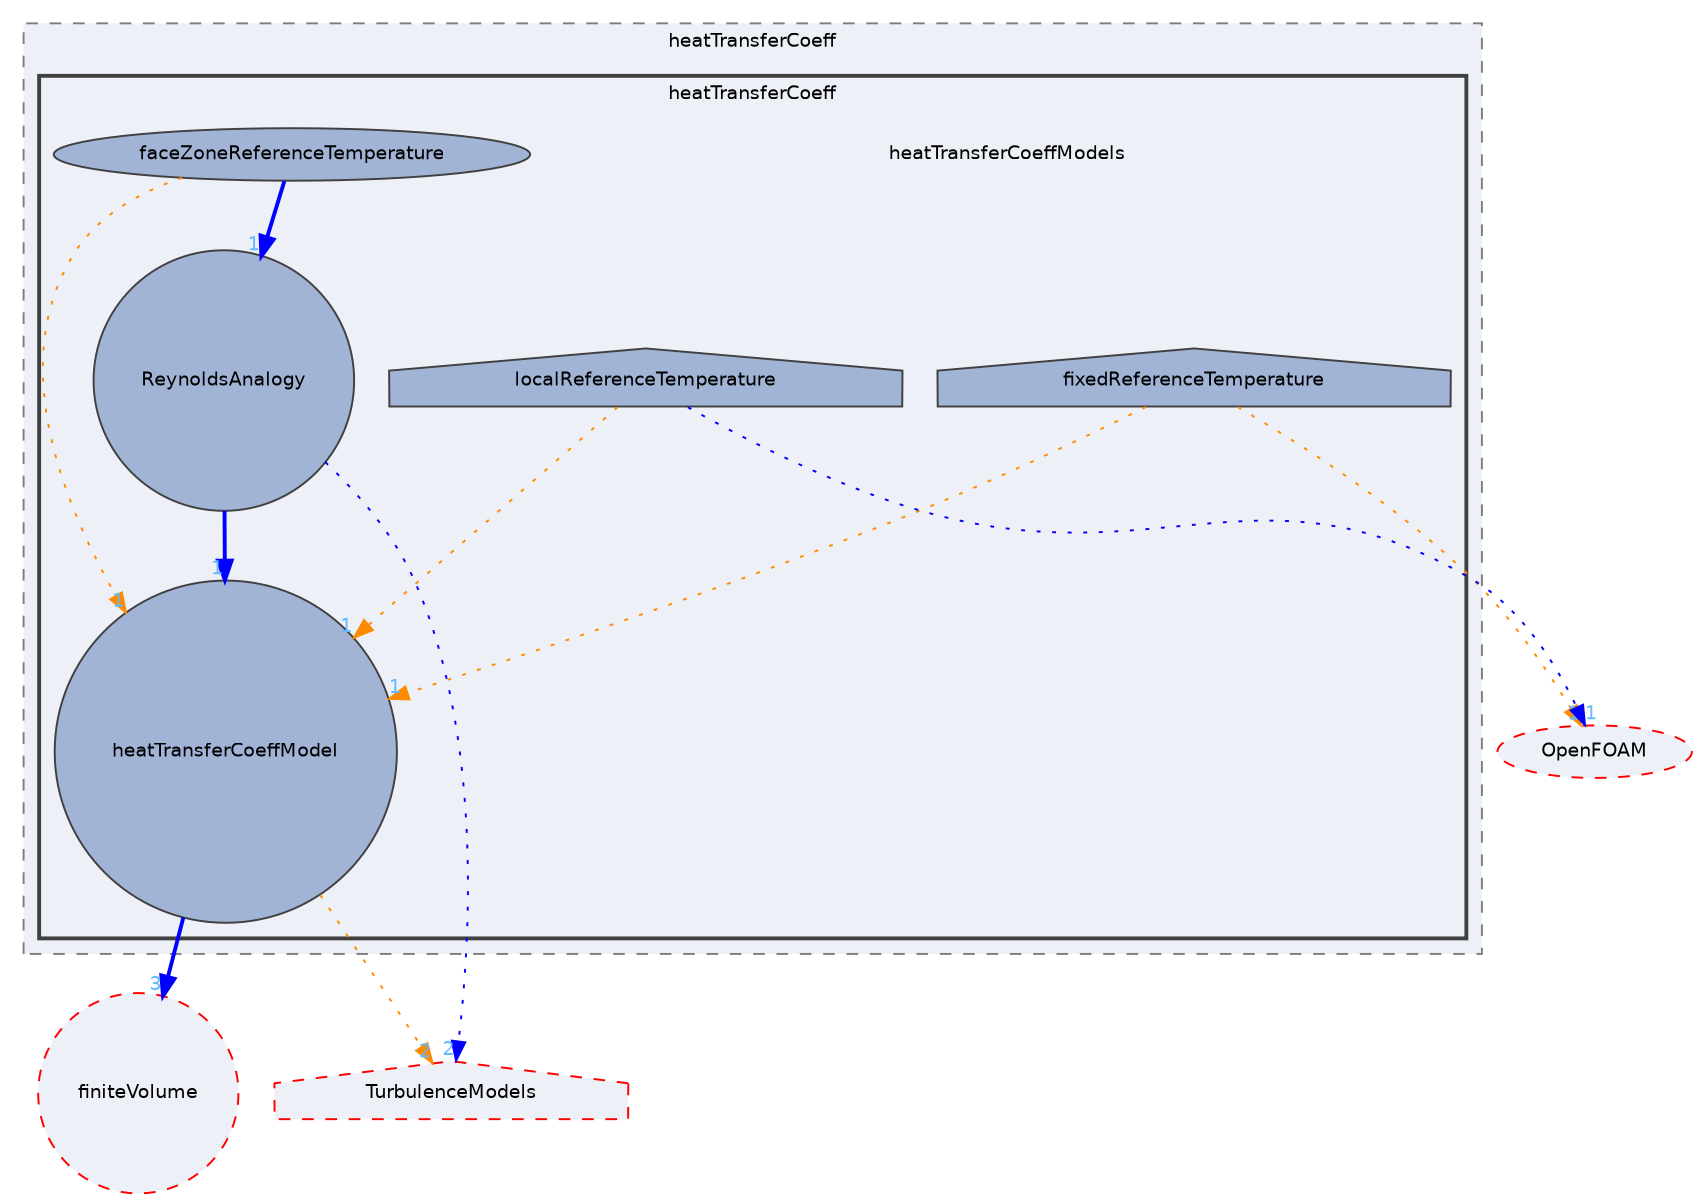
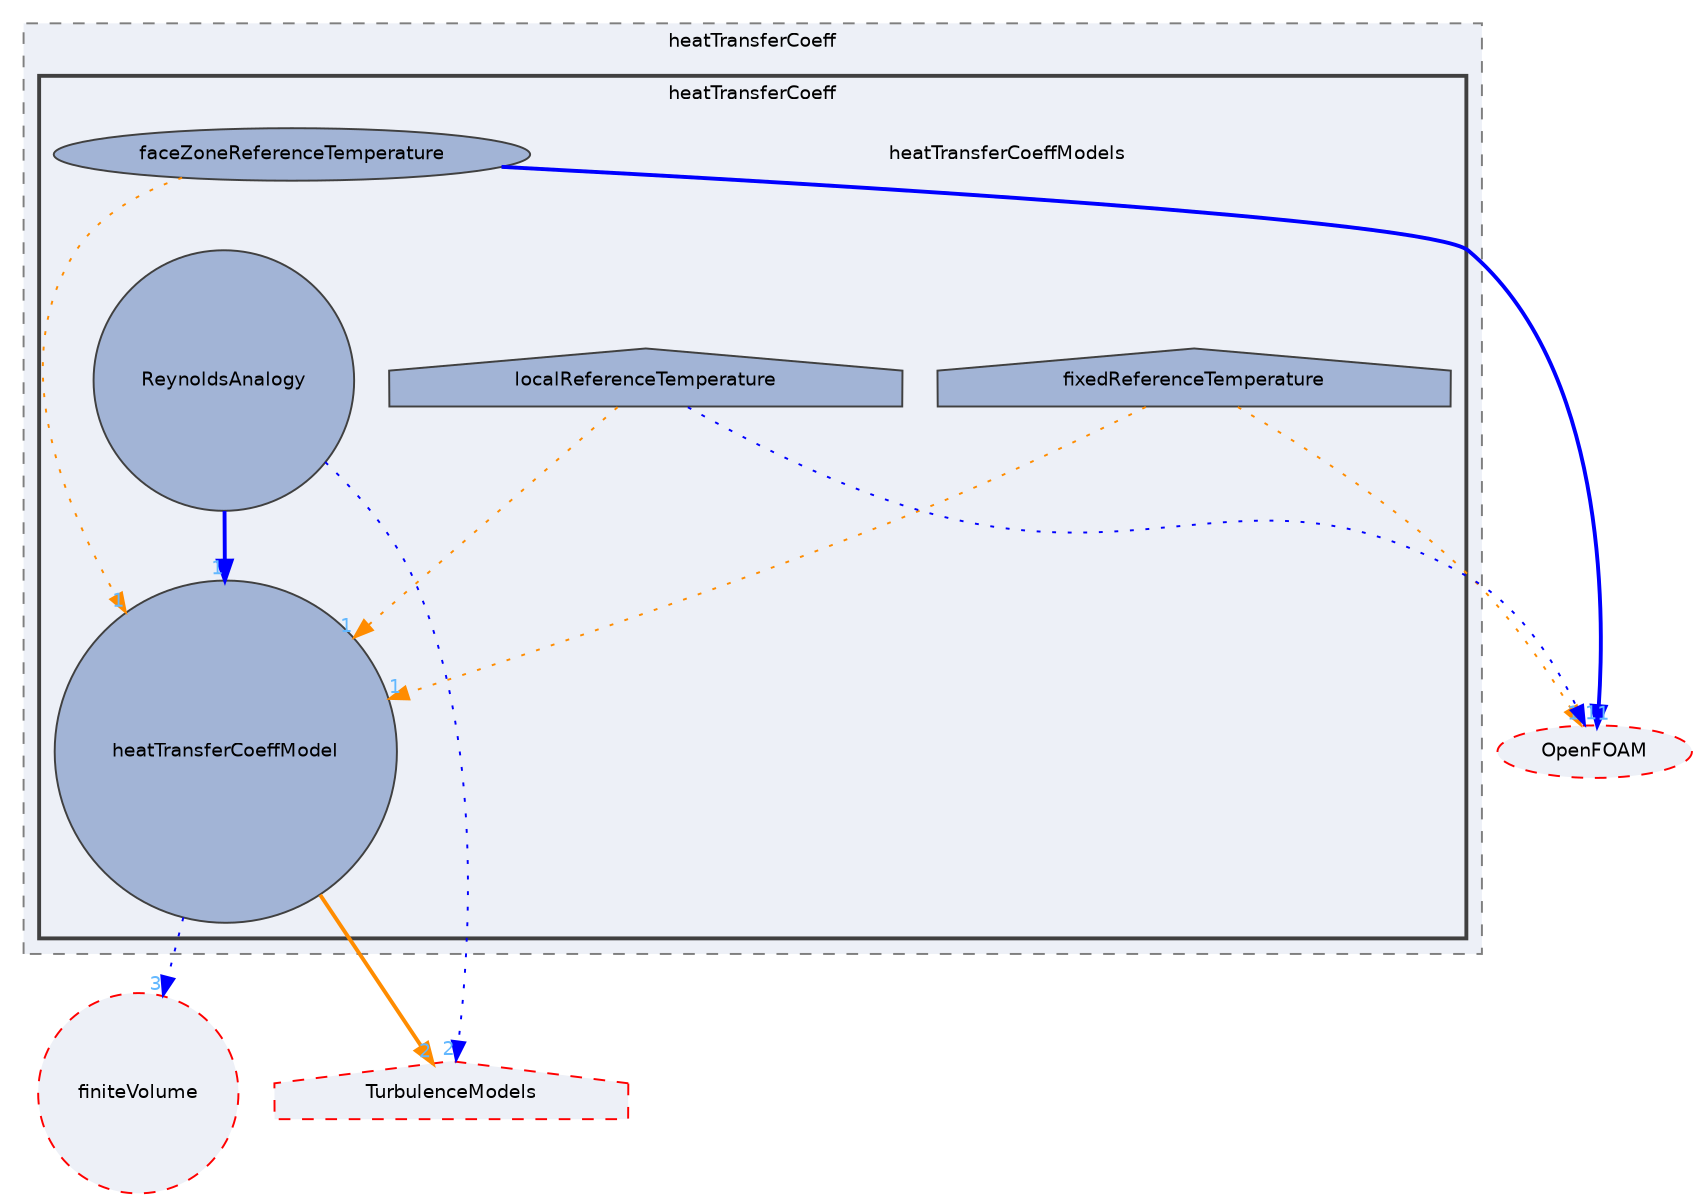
(276, 209) -> (1230, 215)
(176, 947) -> (176, 947)
(371, 971) -> (371, 971)
